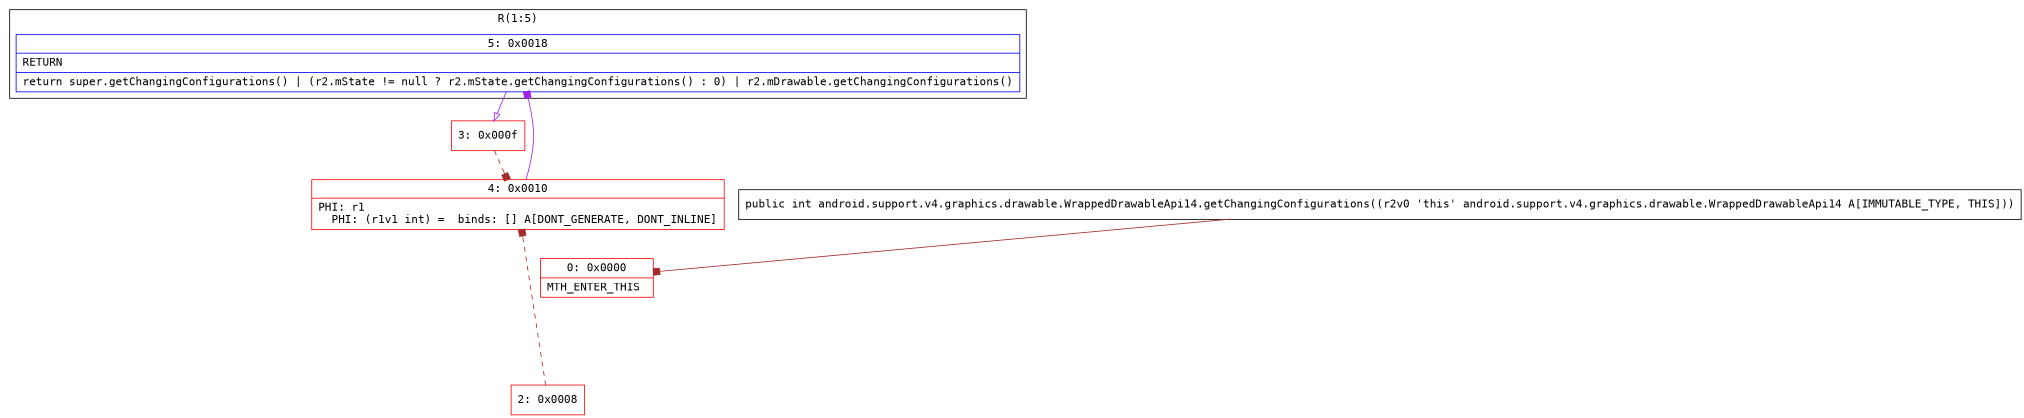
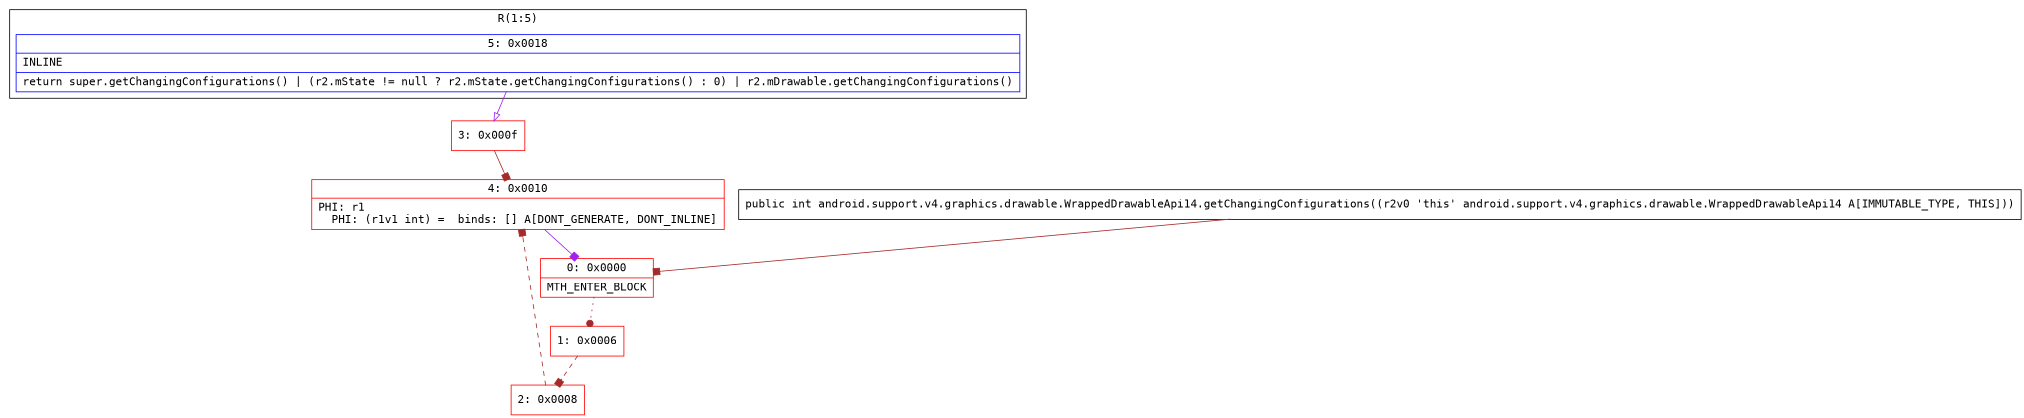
(43, 62) -> (43, 62)
(534, 140) -> (557, 241)
(499, 161) -> (499, 161)
(594, 287) -> (597, 287)
none -> (587, 341)
